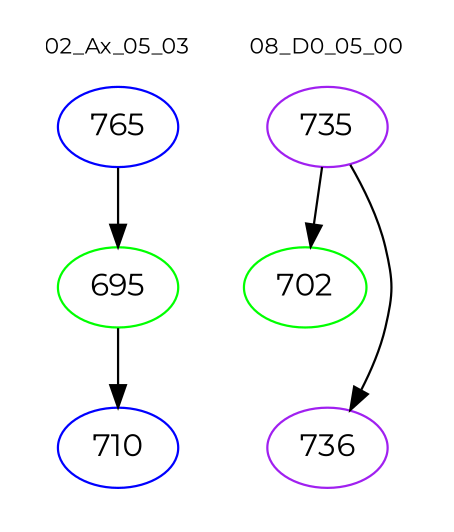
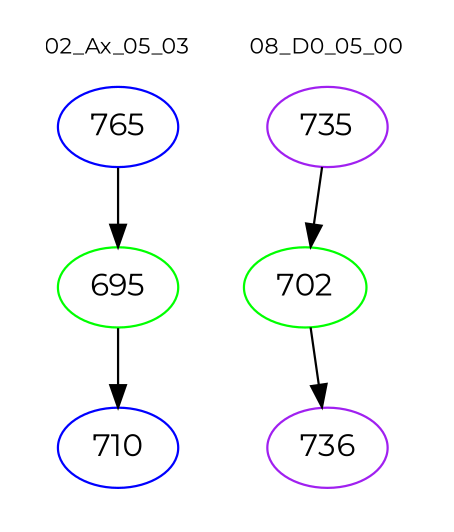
(391, 276) -> (315, 356)
